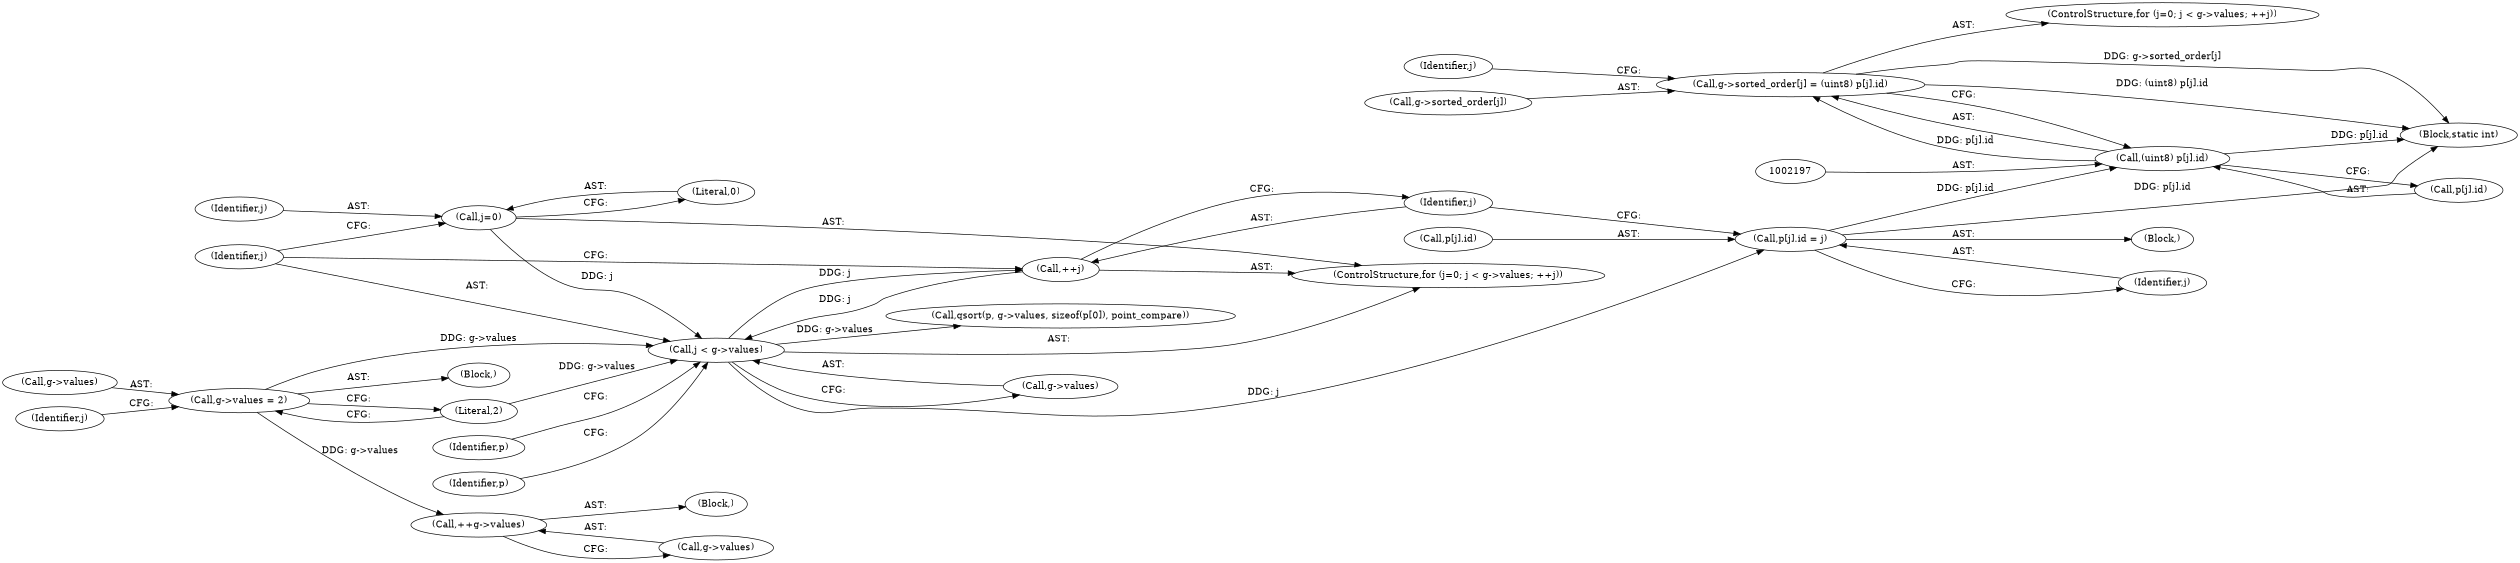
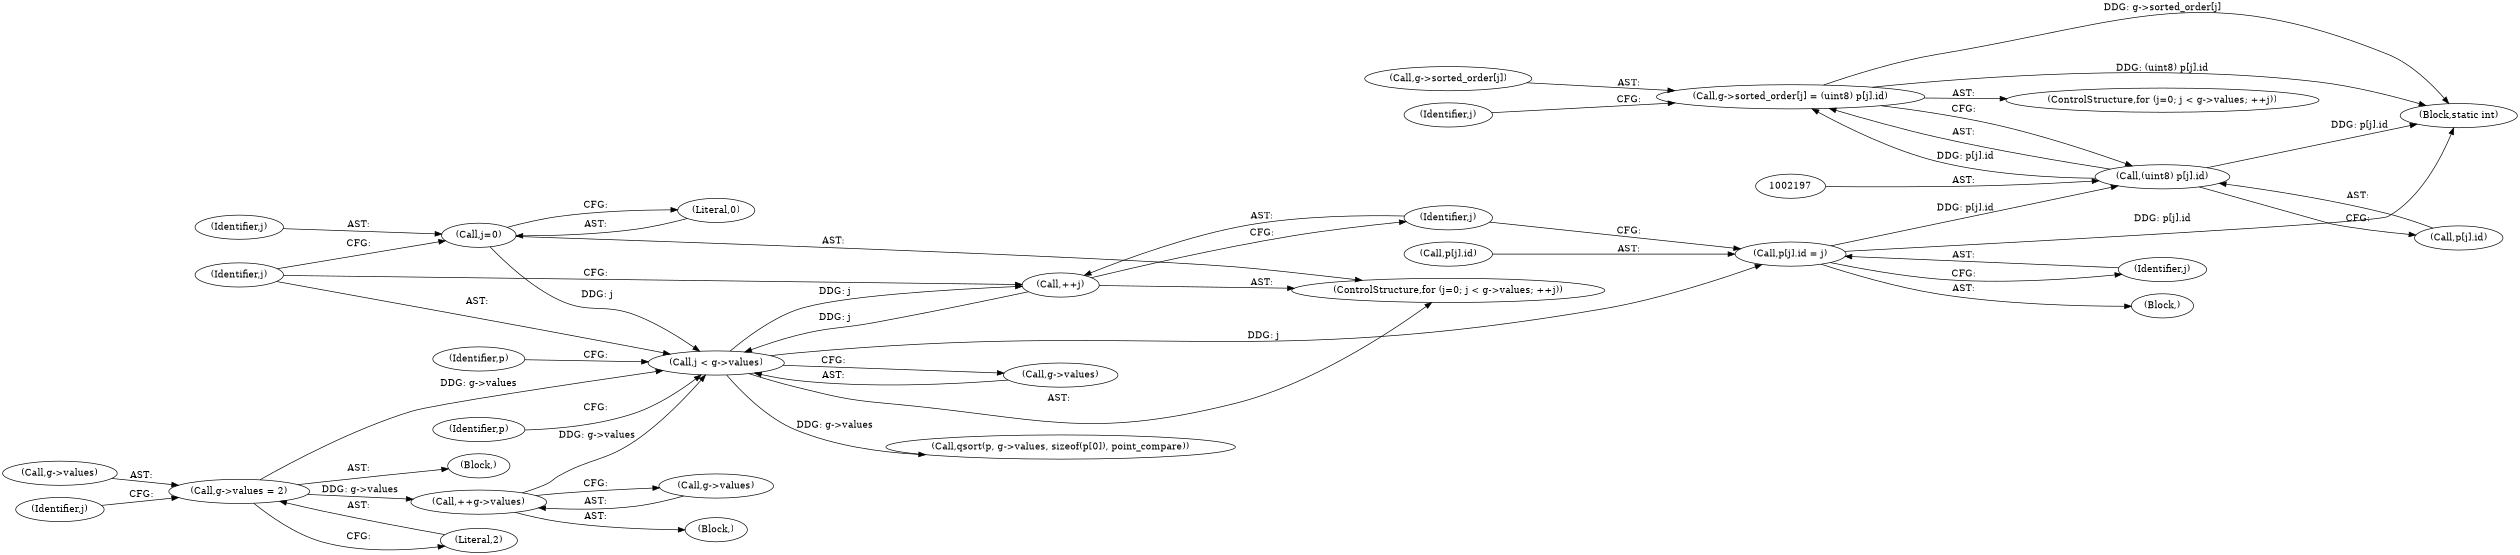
(590, 383) -> (620, 450)
(360, 415) -> (360, 506)
